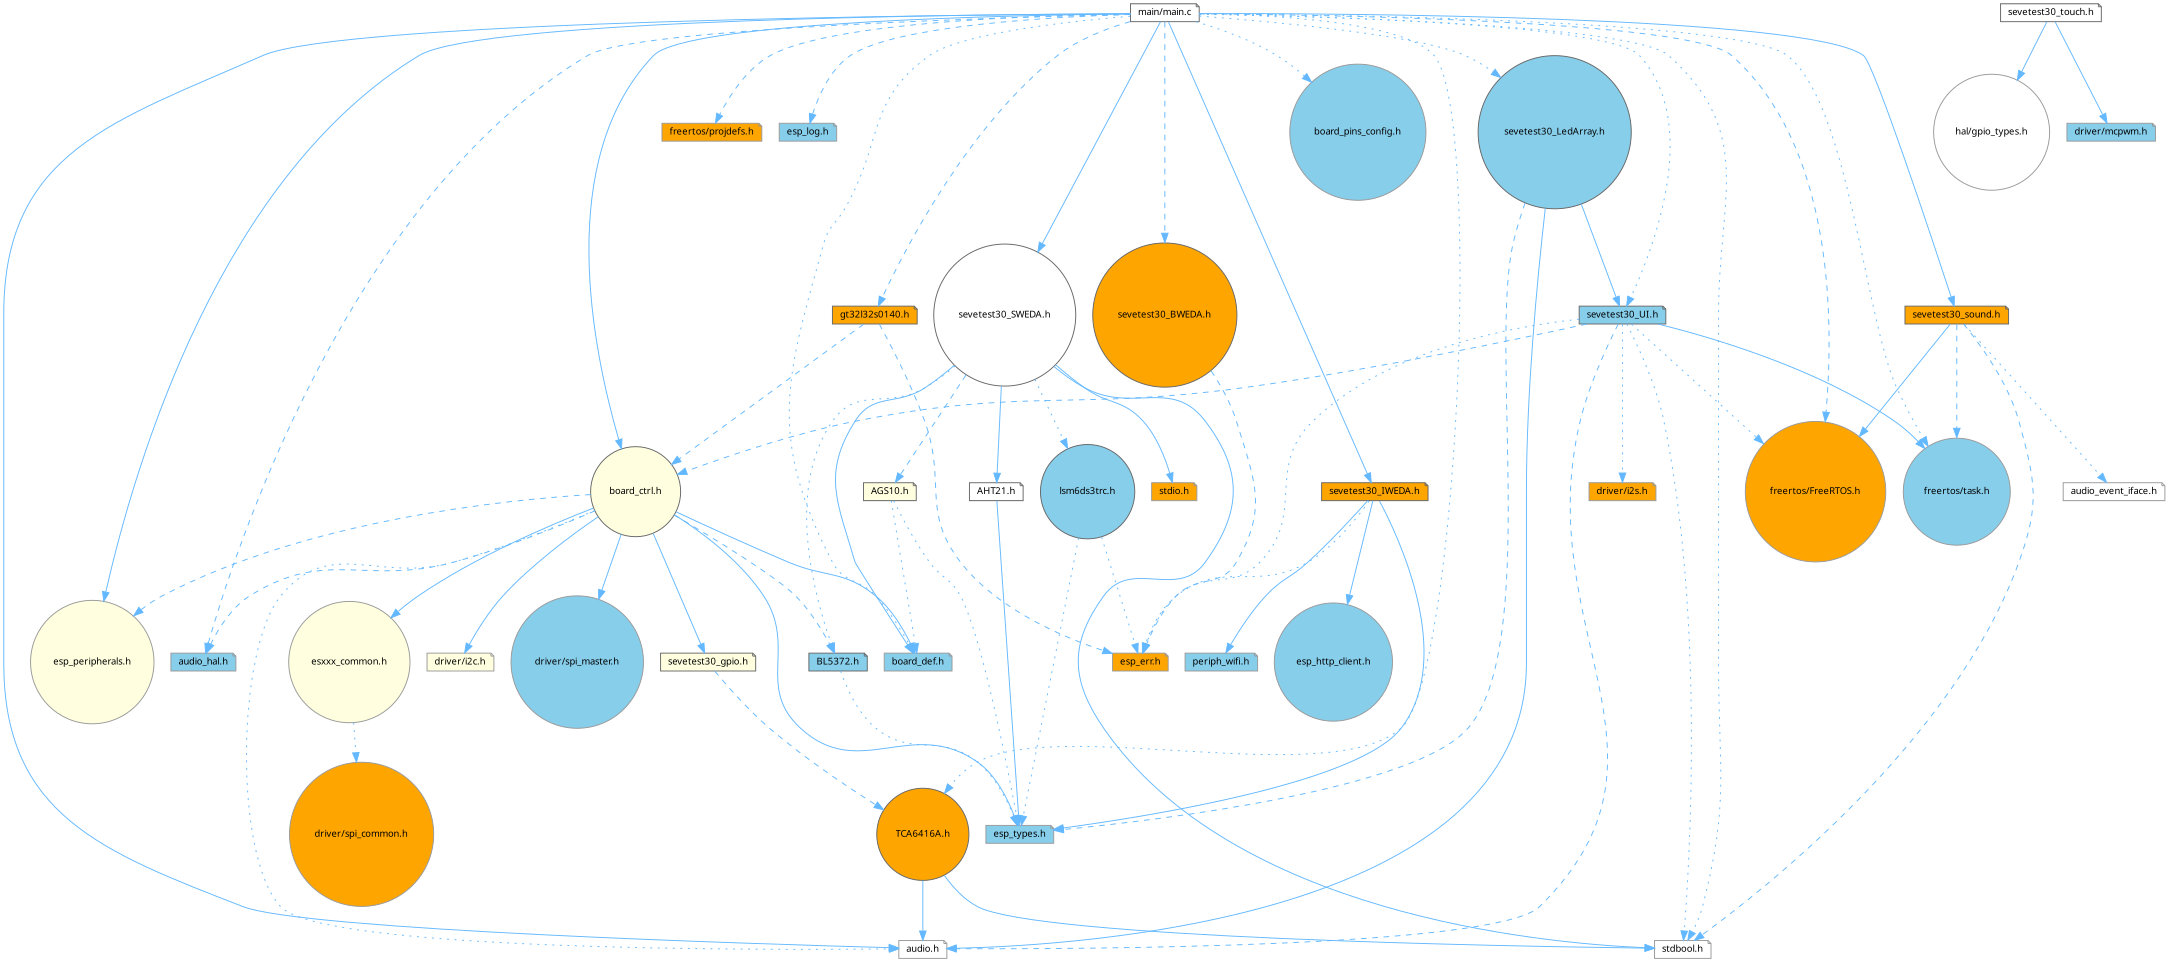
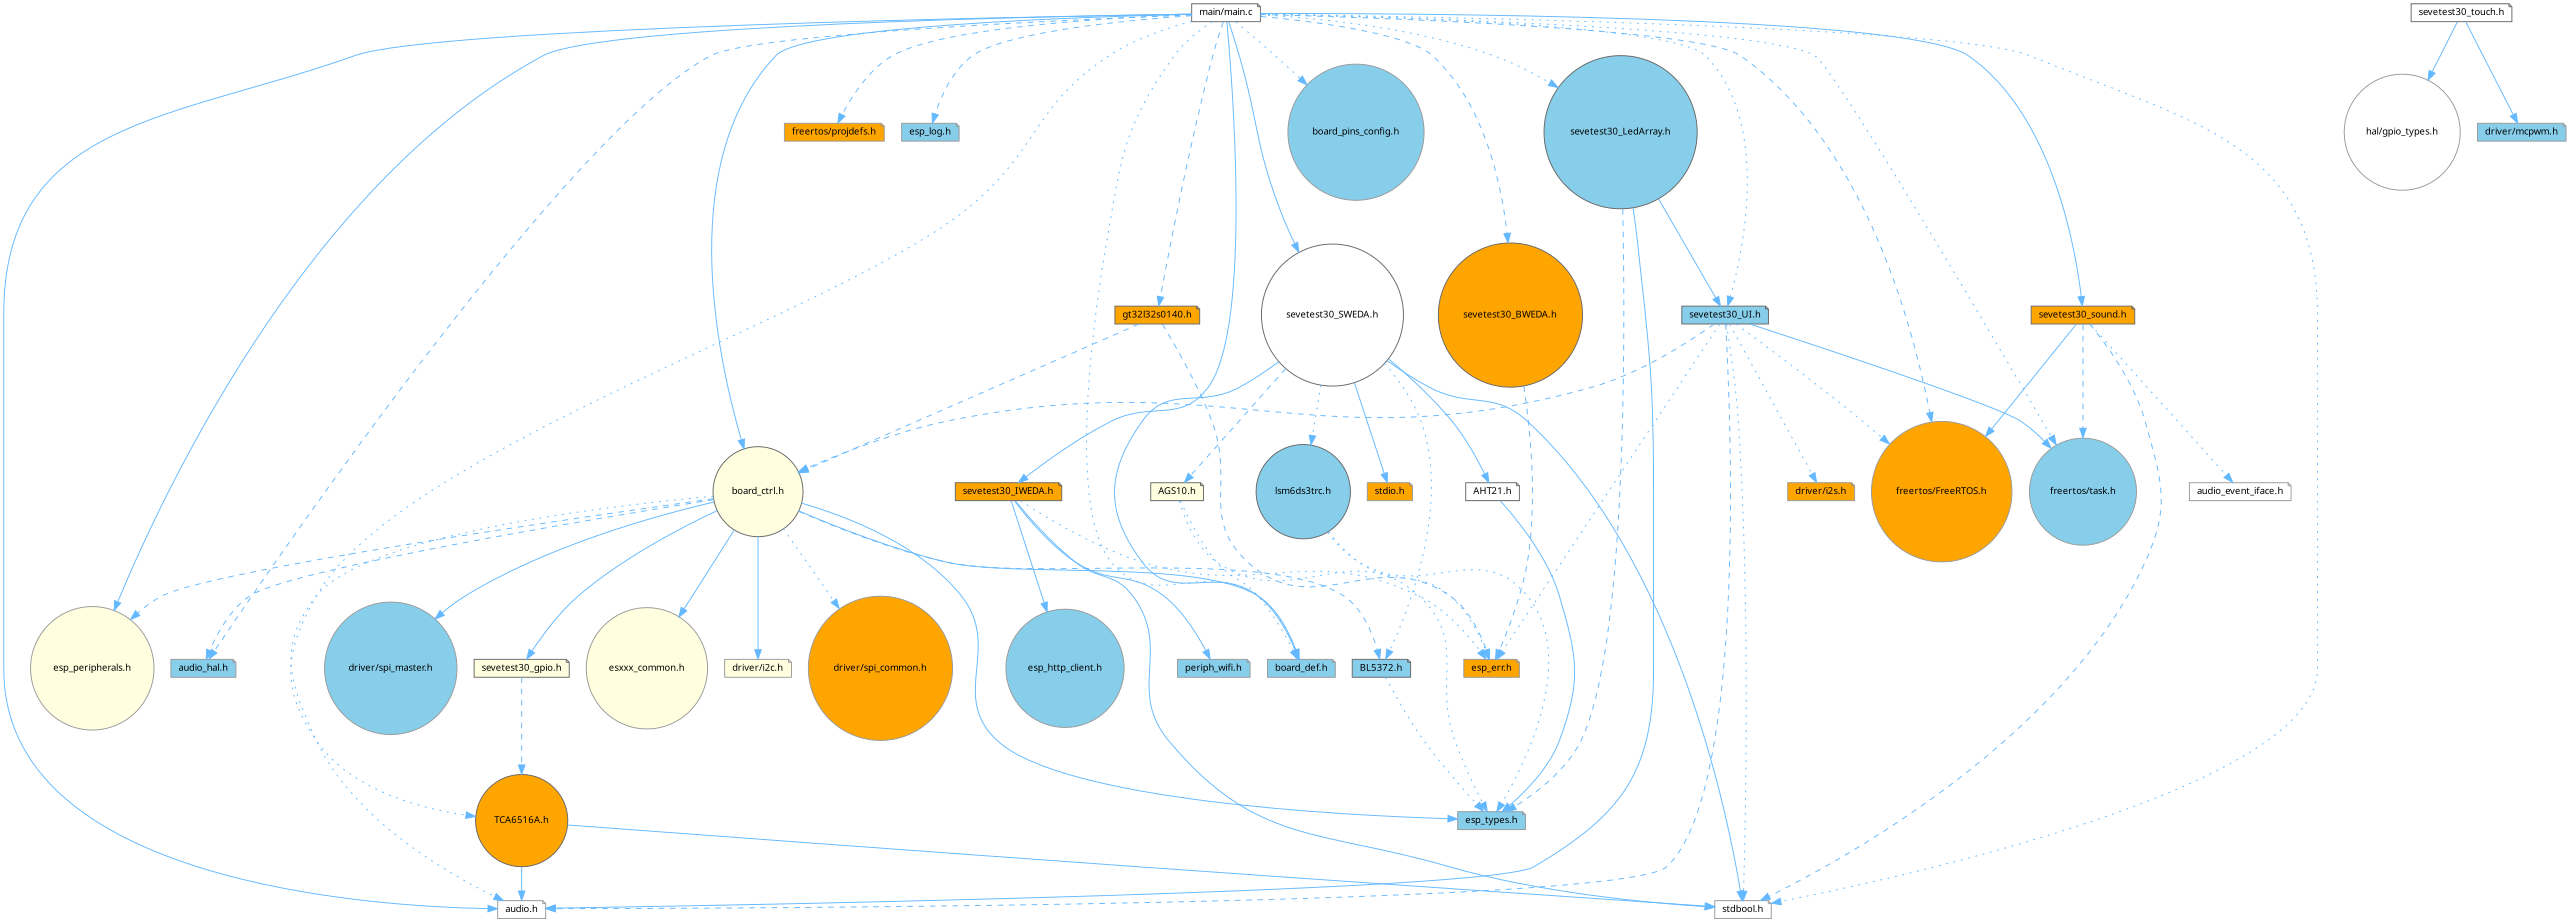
(355, 738) -> (809, 565)
(1353, 760) -> (1274, 821)
(923, 834) -> (522, 821)
